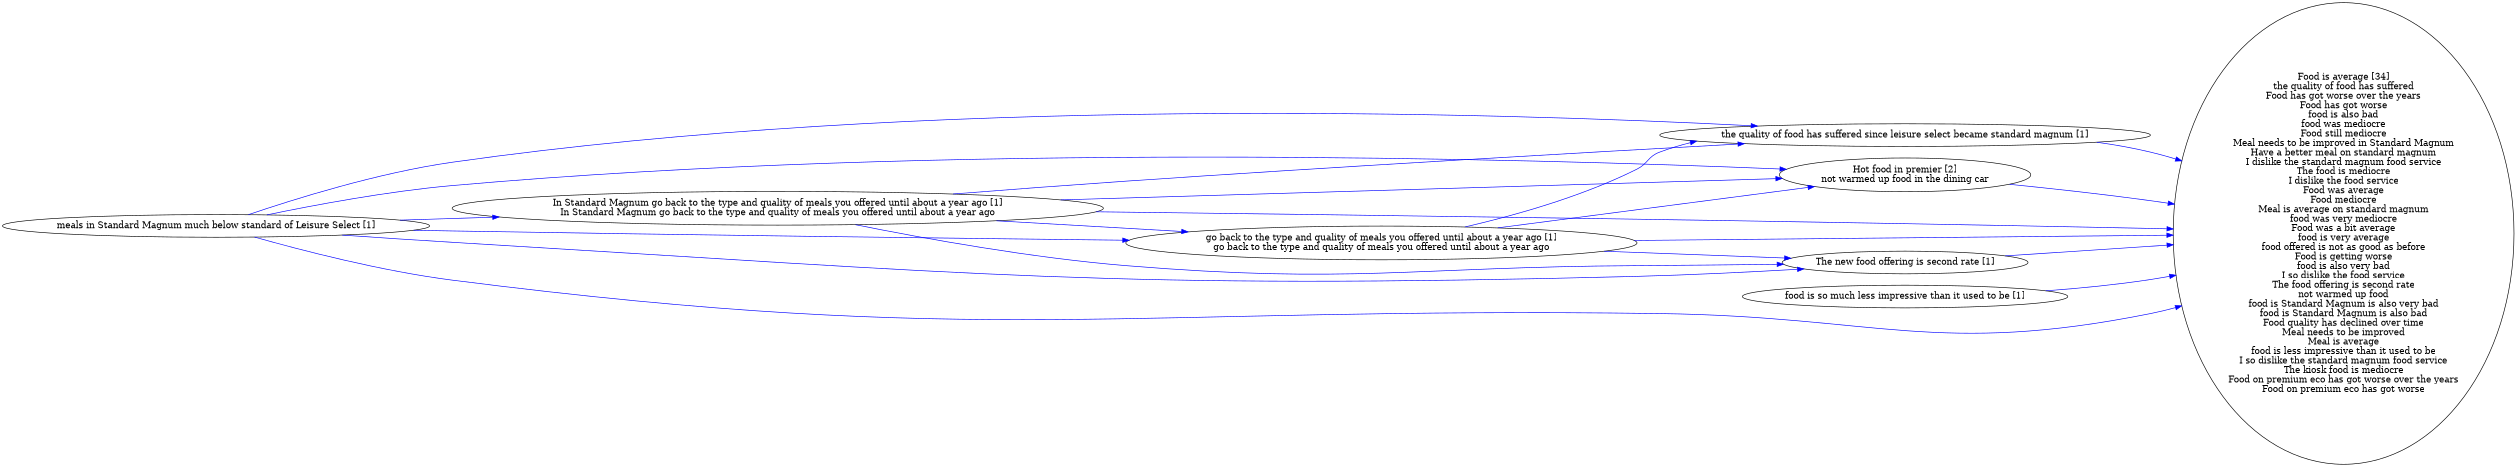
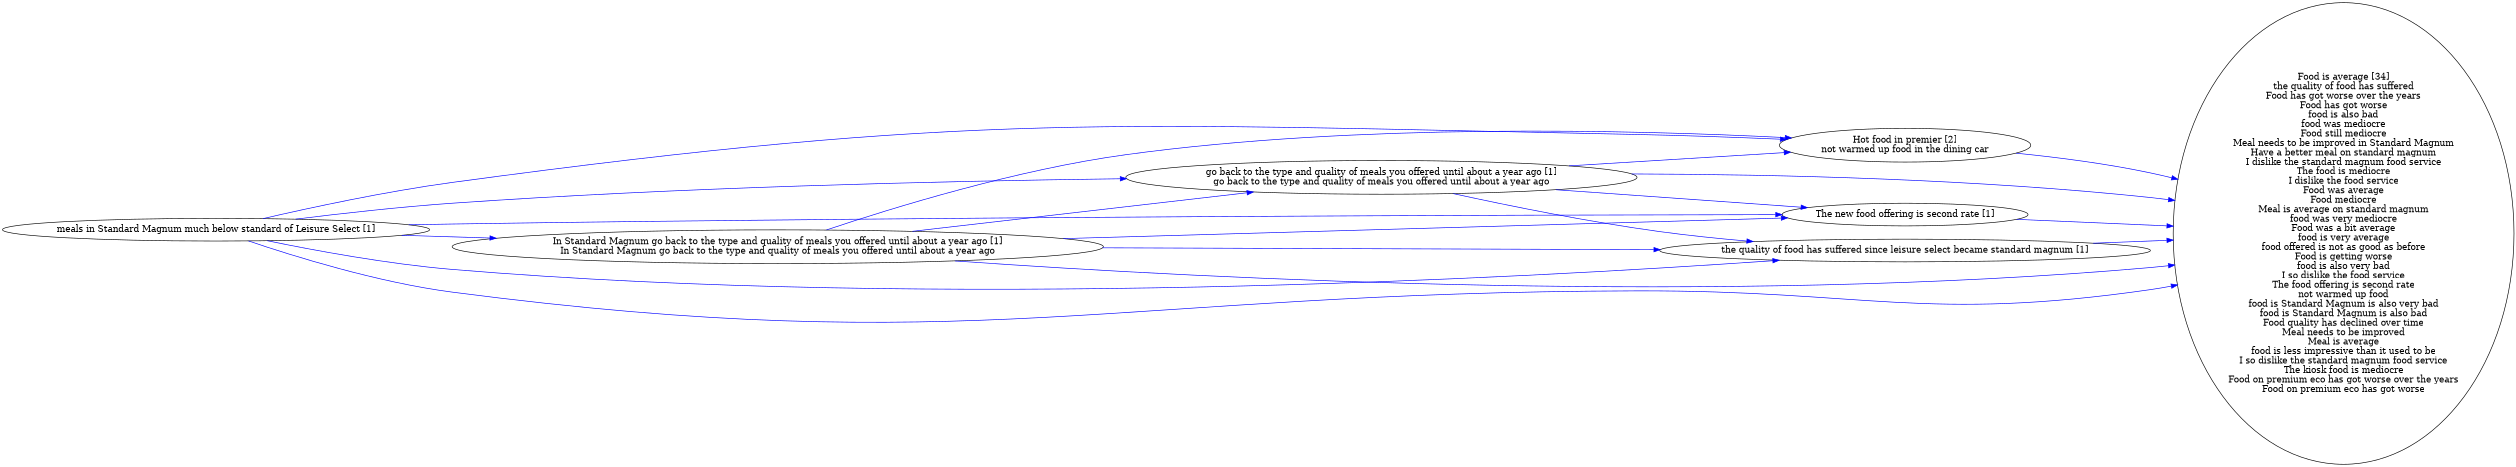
(1905, 297) -> none
